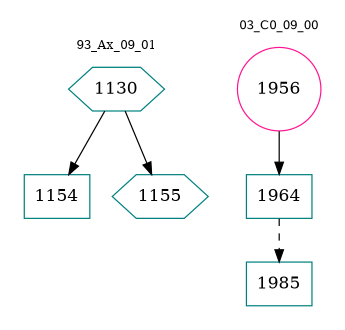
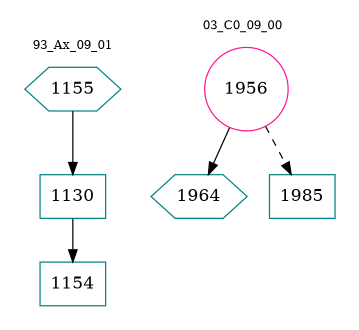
(117, 89) -> (73, 197)
(136, 137) -> (73, 137)
(279, 197) -> (199, 197)
(279, 234) -> (275, 145)
